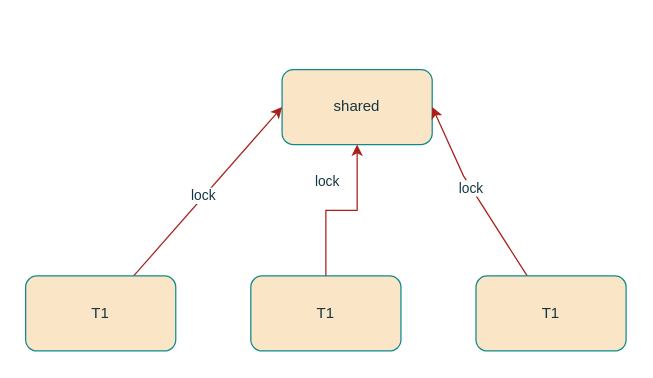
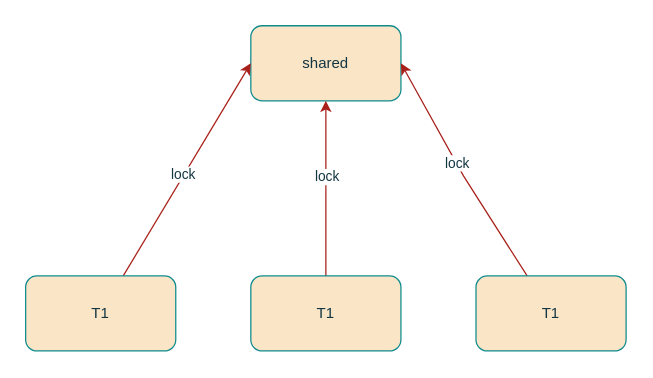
(357, 107) -> (326, 63)
